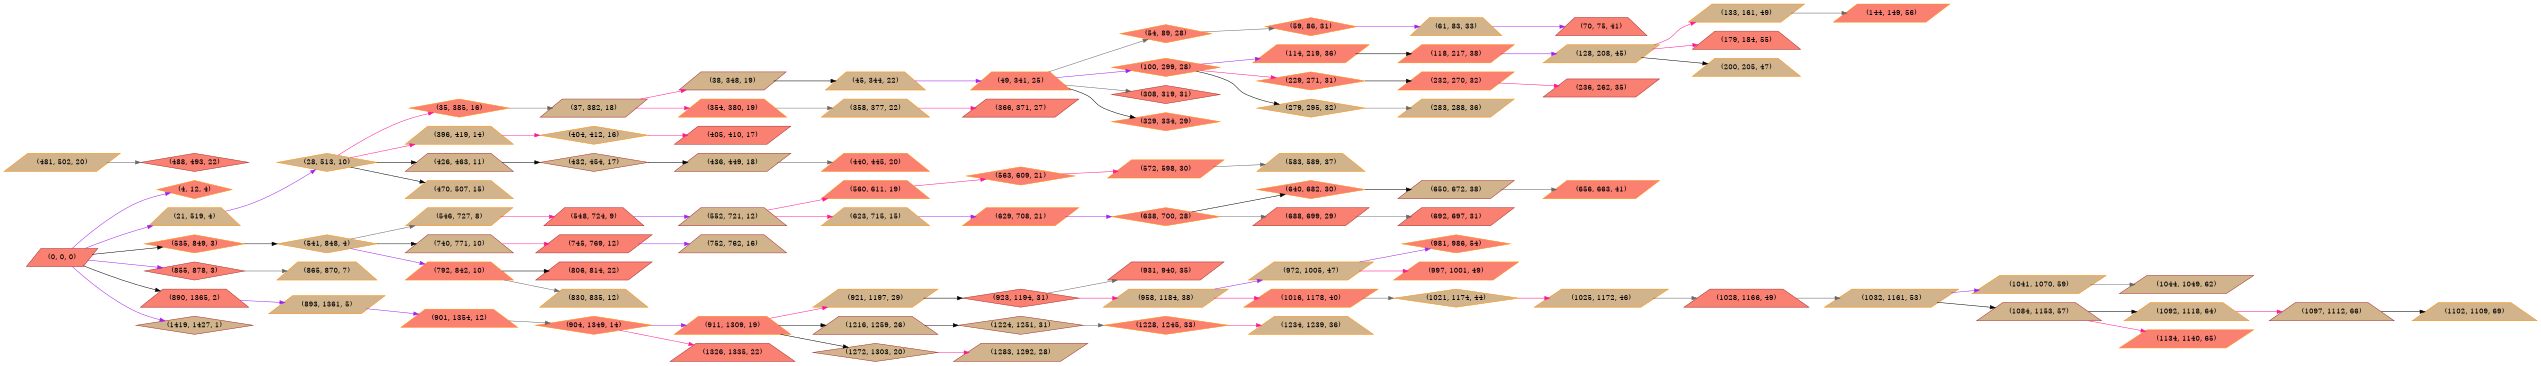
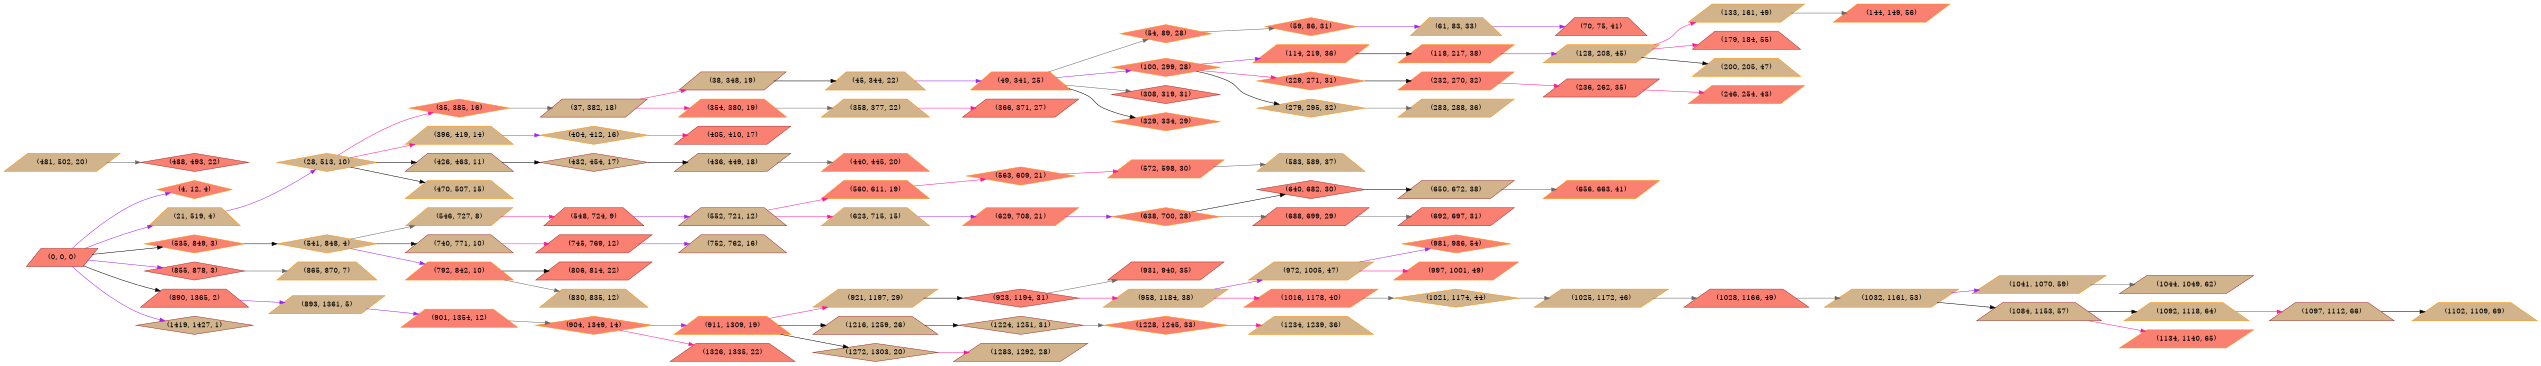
none -> (1746, 95)
(518, 135) -> (518, 135)
(1311, 190) -> (1311, 190)
(1532, 298) -> (1532, 298)
